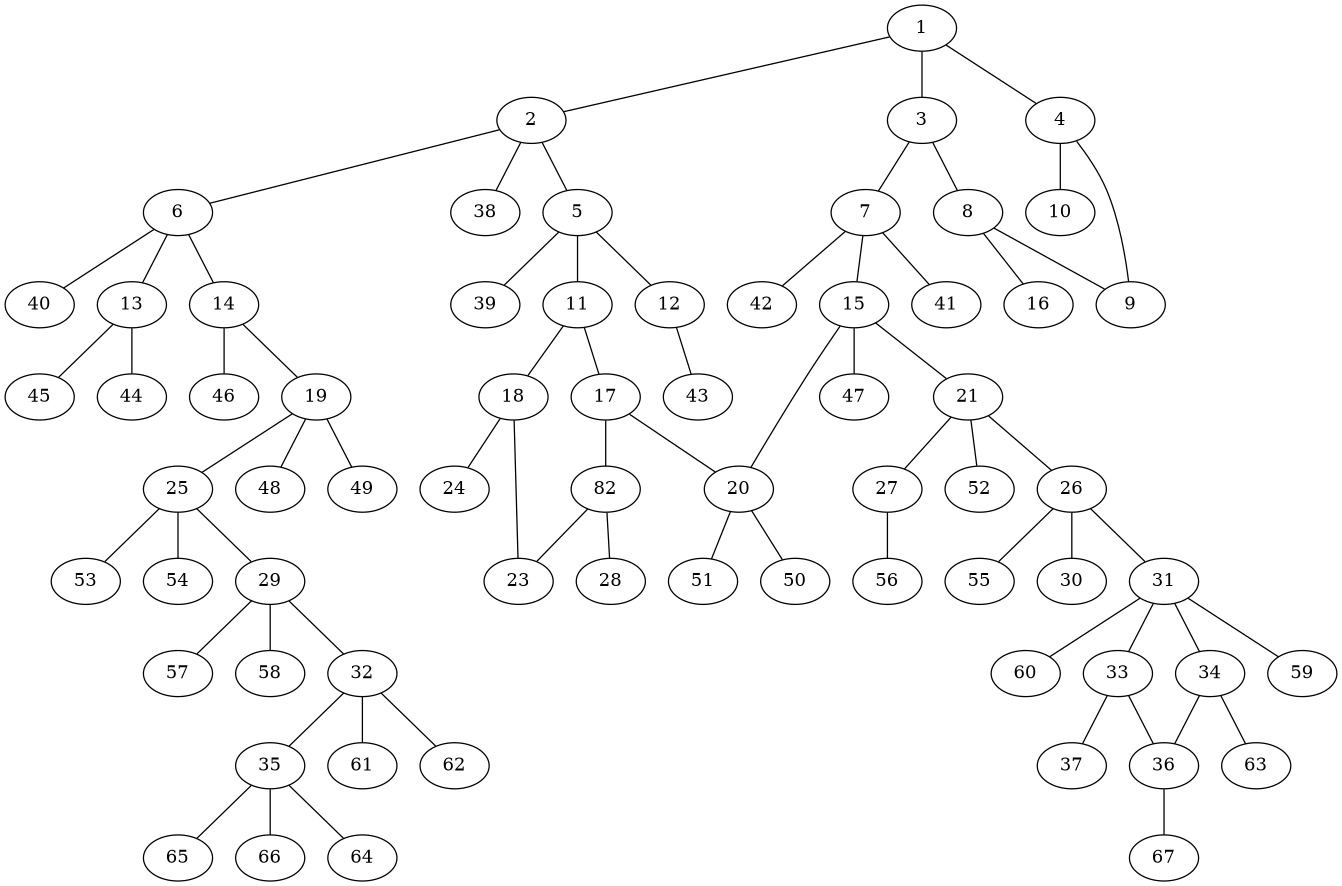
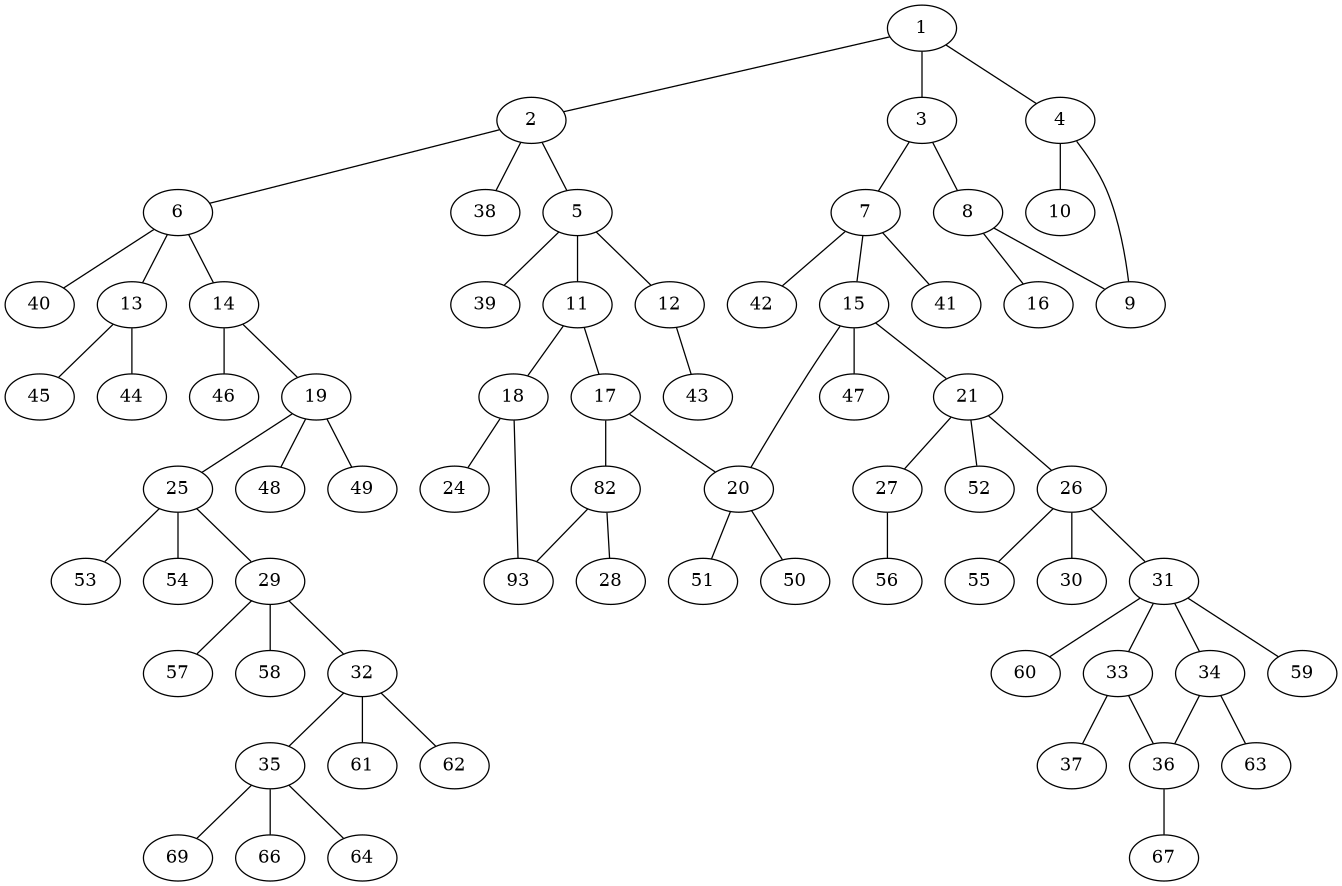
(519, 581) -> (519, 581)
(178, 858) -> (178, 858)
